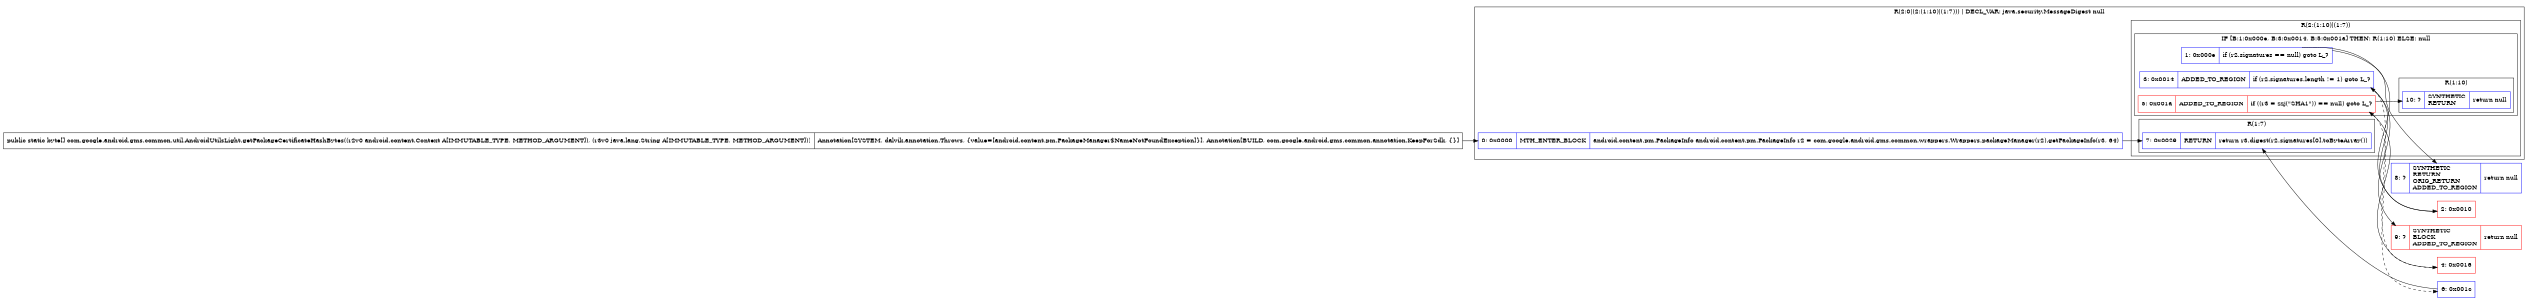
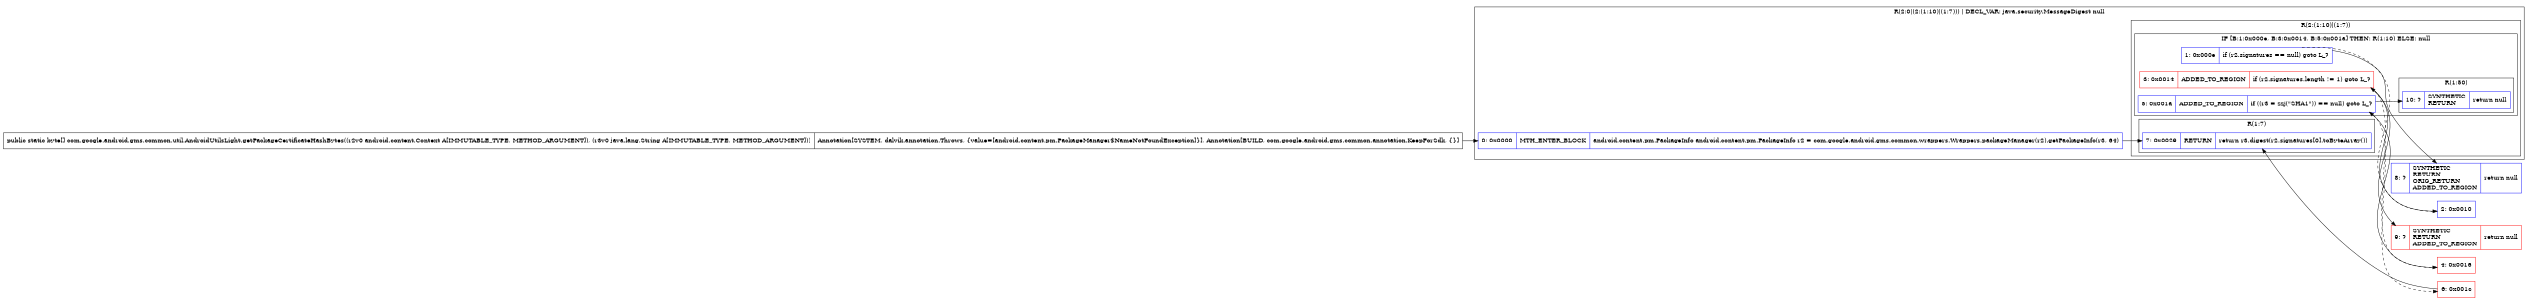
(2257, 80) -> (2257, 80)
(2456, 83) -> (2456, 83)
(2389, 97) -> (2389, 97)
(2257, 104) -> (2257, 104)
(2456, 209) -> (2456, 209)
(2424, 237) -> (2427, 237)
(2456, 289) -> (2456, 289)
